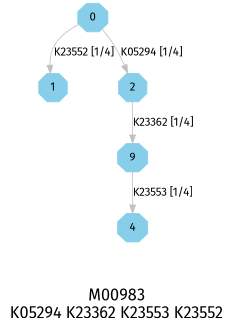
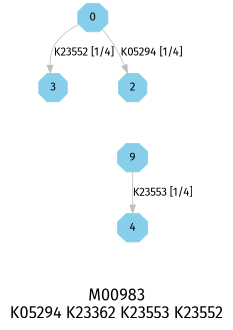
(53, 88) -> (53, 88)
(133, 118) -> none
